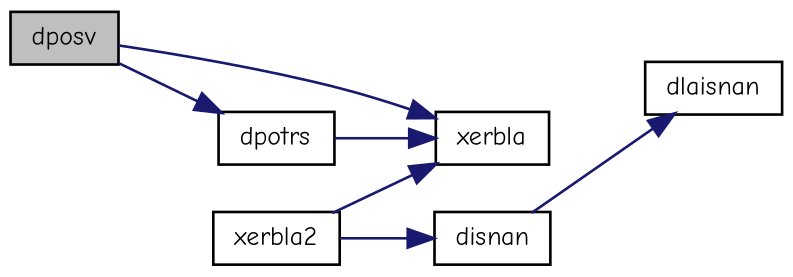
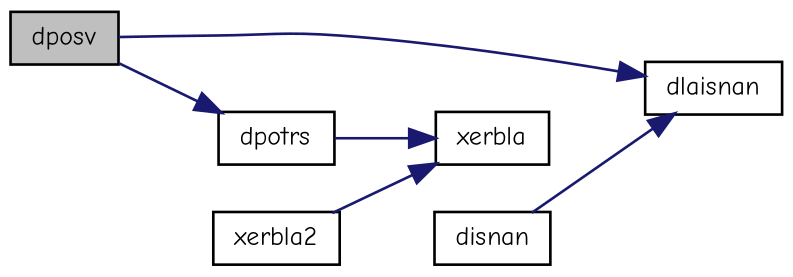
(266, 71) -> (370, 38)
(374, 238) -> none
